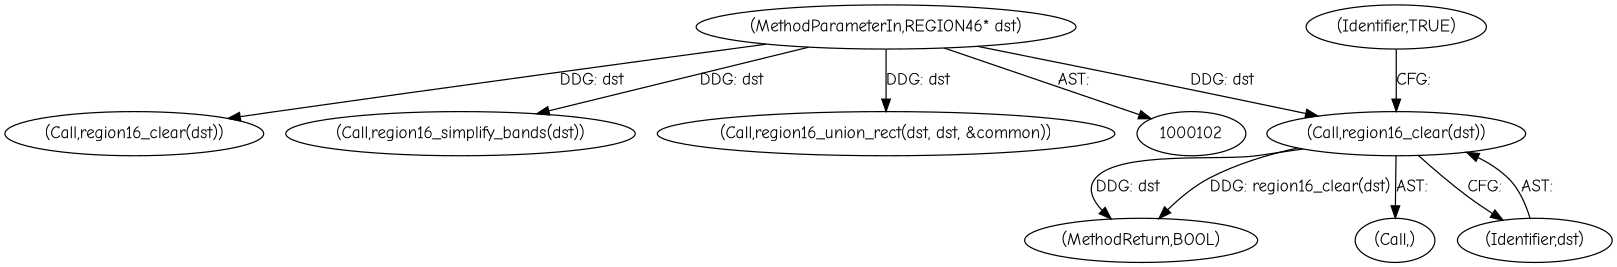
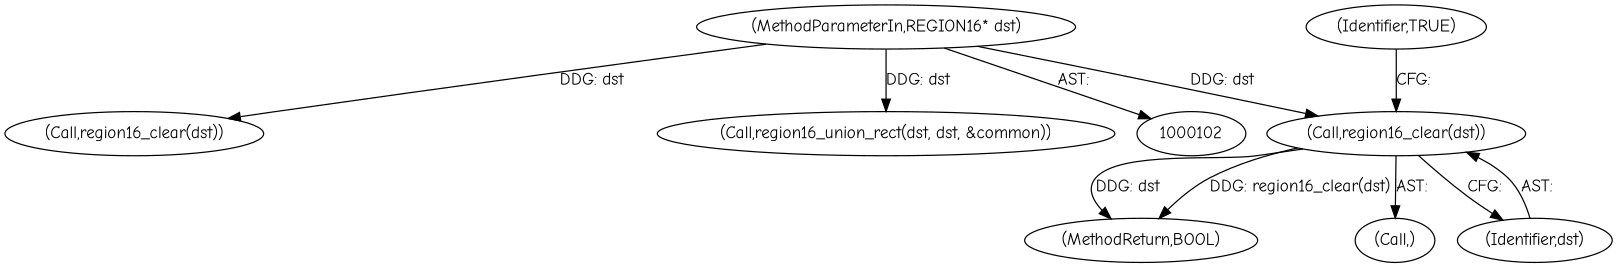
(886, 27) -> (886, 27)
(461, 134) -> none
